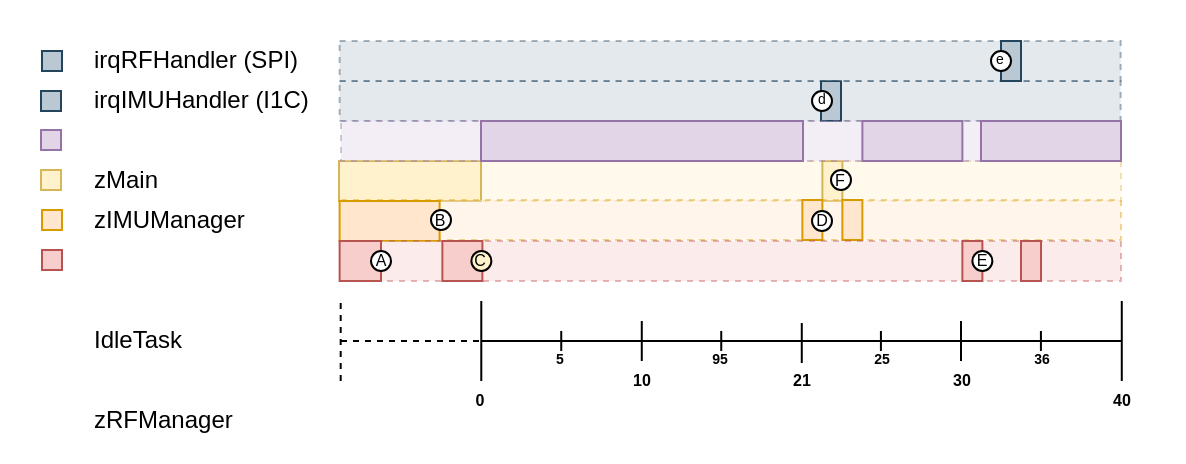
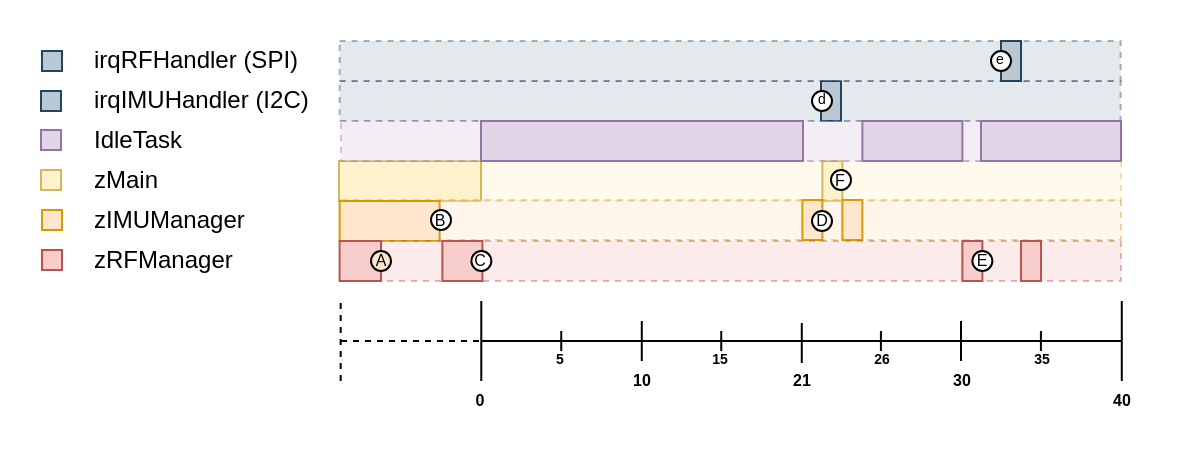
(213, 101) -> (213, 101)
(381, 261) -> (381, 261)
(481, 261) -> (481, 261)
(136, 341) -> (136, 141)
(721, 361) -> (721, 361)
(883, 361) -> (883, 361)
(1043, 361) -> (1043, 361)
(176, 421) -> (176, 261)
